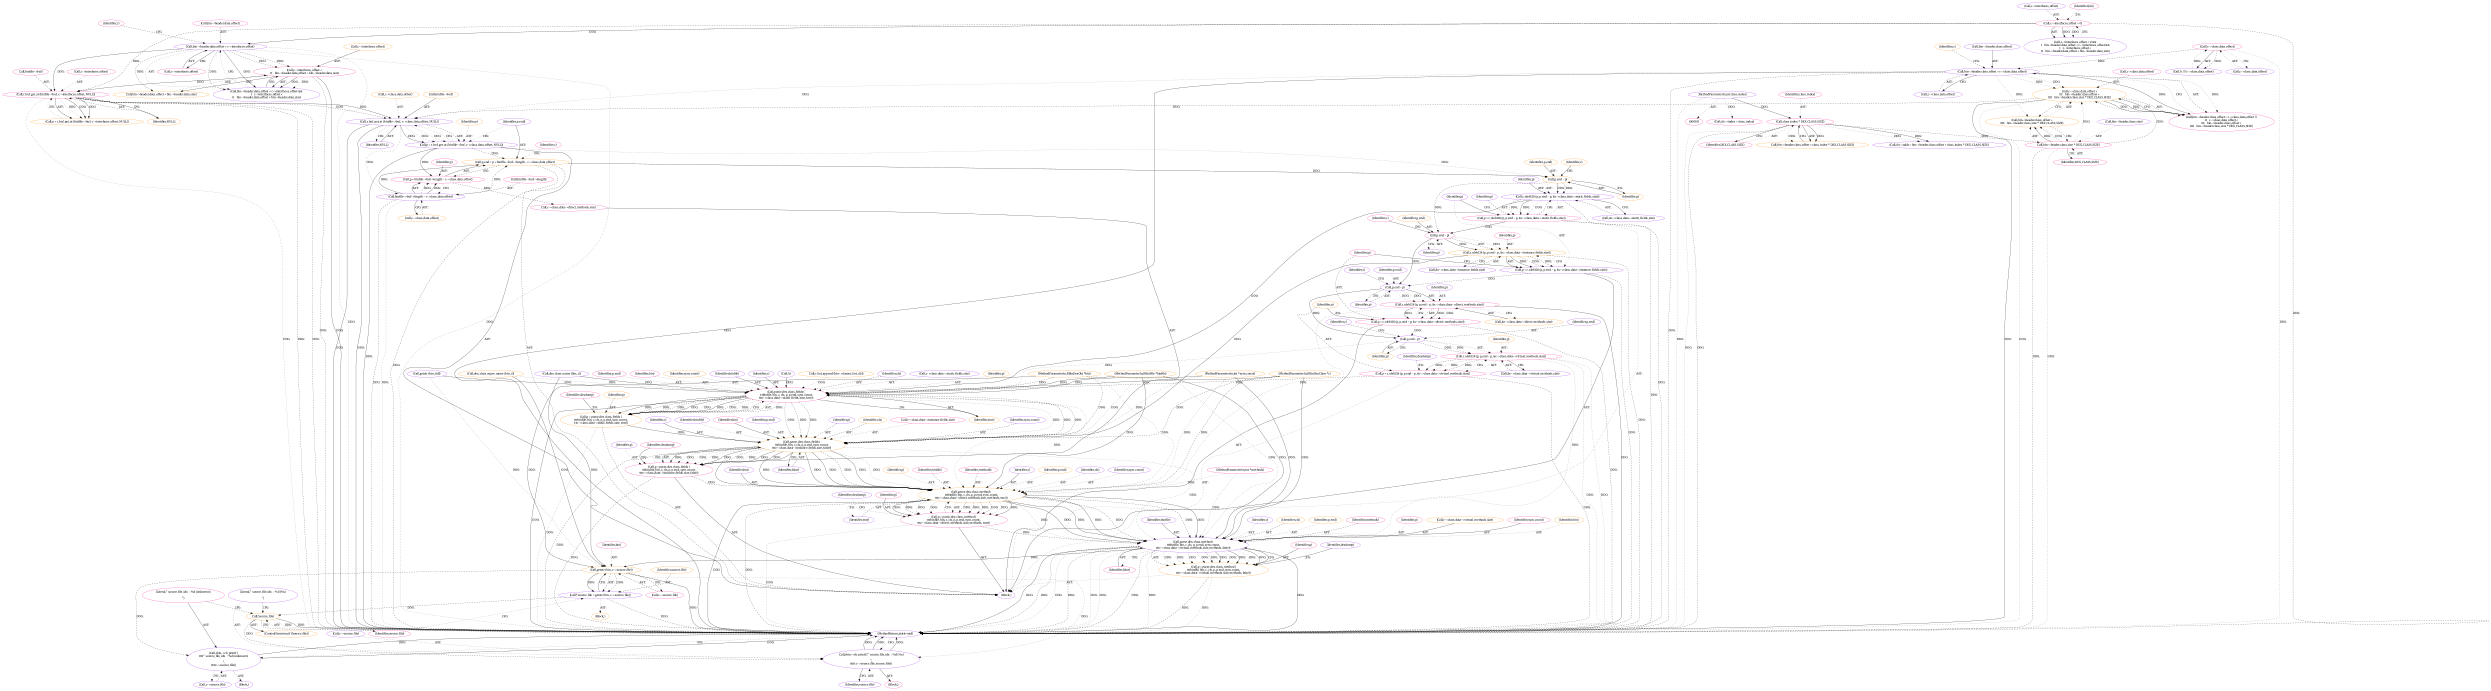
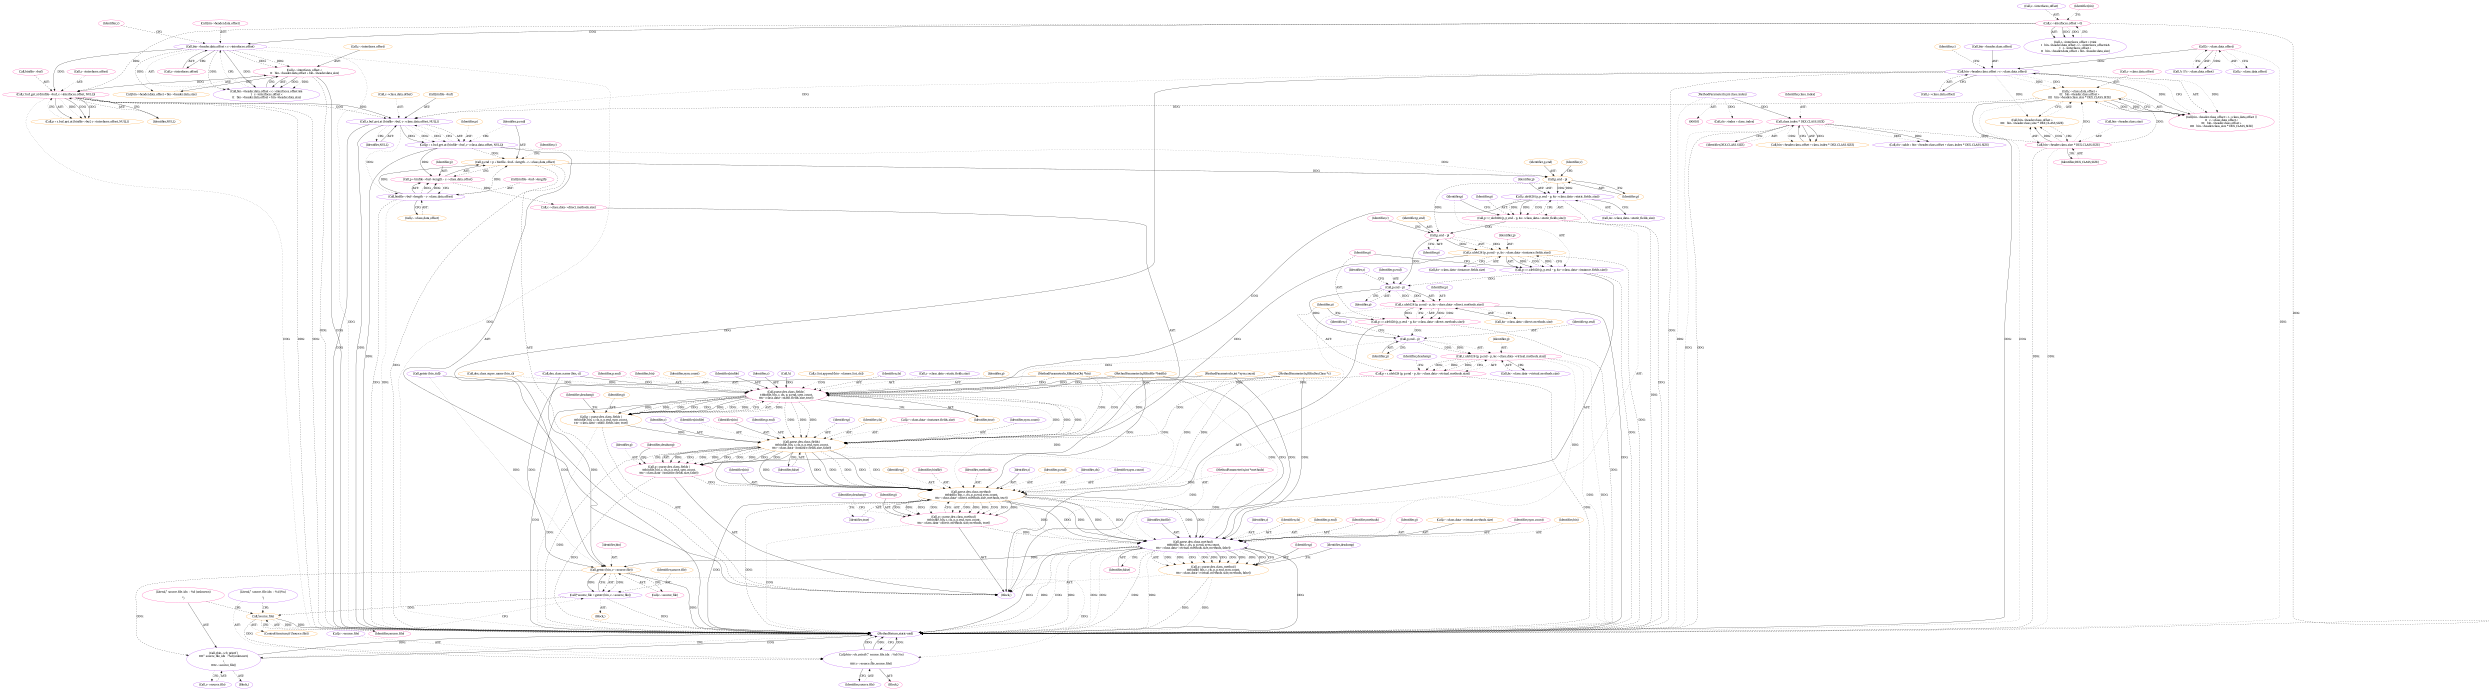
(2109, 59) -> (2108, 59)
(2198, 61) -> (2198, 61)
(252, 627) -> (252, 627)
